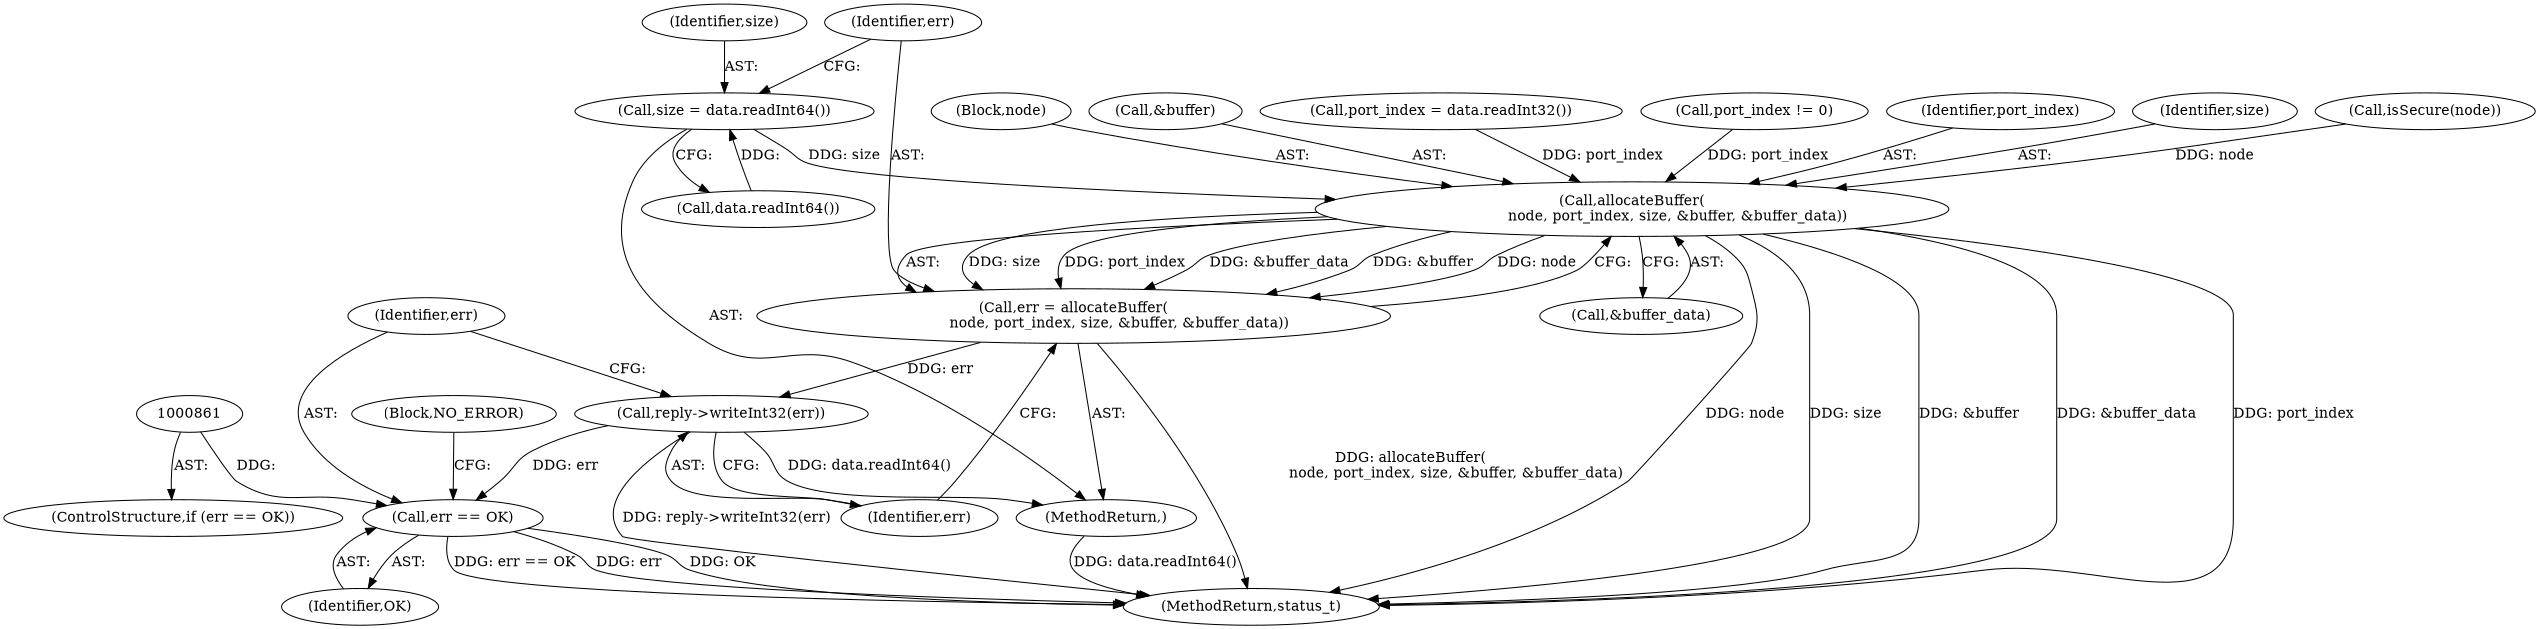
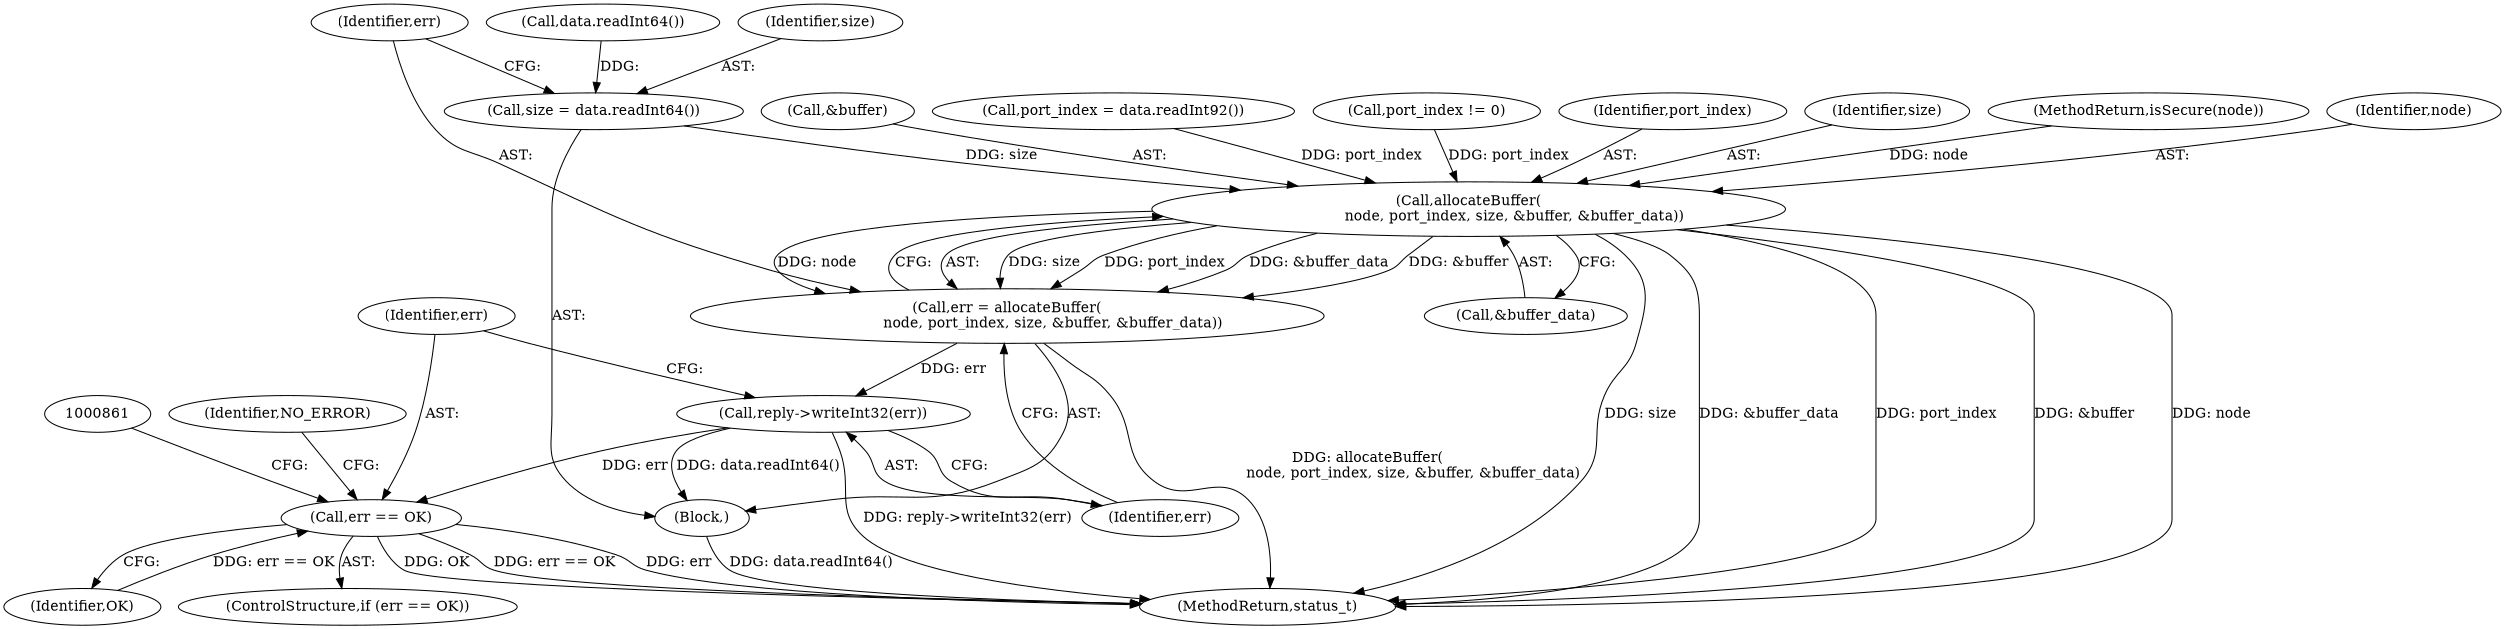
(1001, 111) -> (2414, 111)
(1441, 111) -> (1113, 111)
(2425, 111) -> (2149, 111)
(674, 160) -> none
(454, 414) -> (288, 414)
(173, 460) -> (341, 556)
(259, 466) -> (292, 466)
(1106, 518) -> (702, 518)
(356, 562) -> (274, 562)
(411, 562) -> (144, 562)
